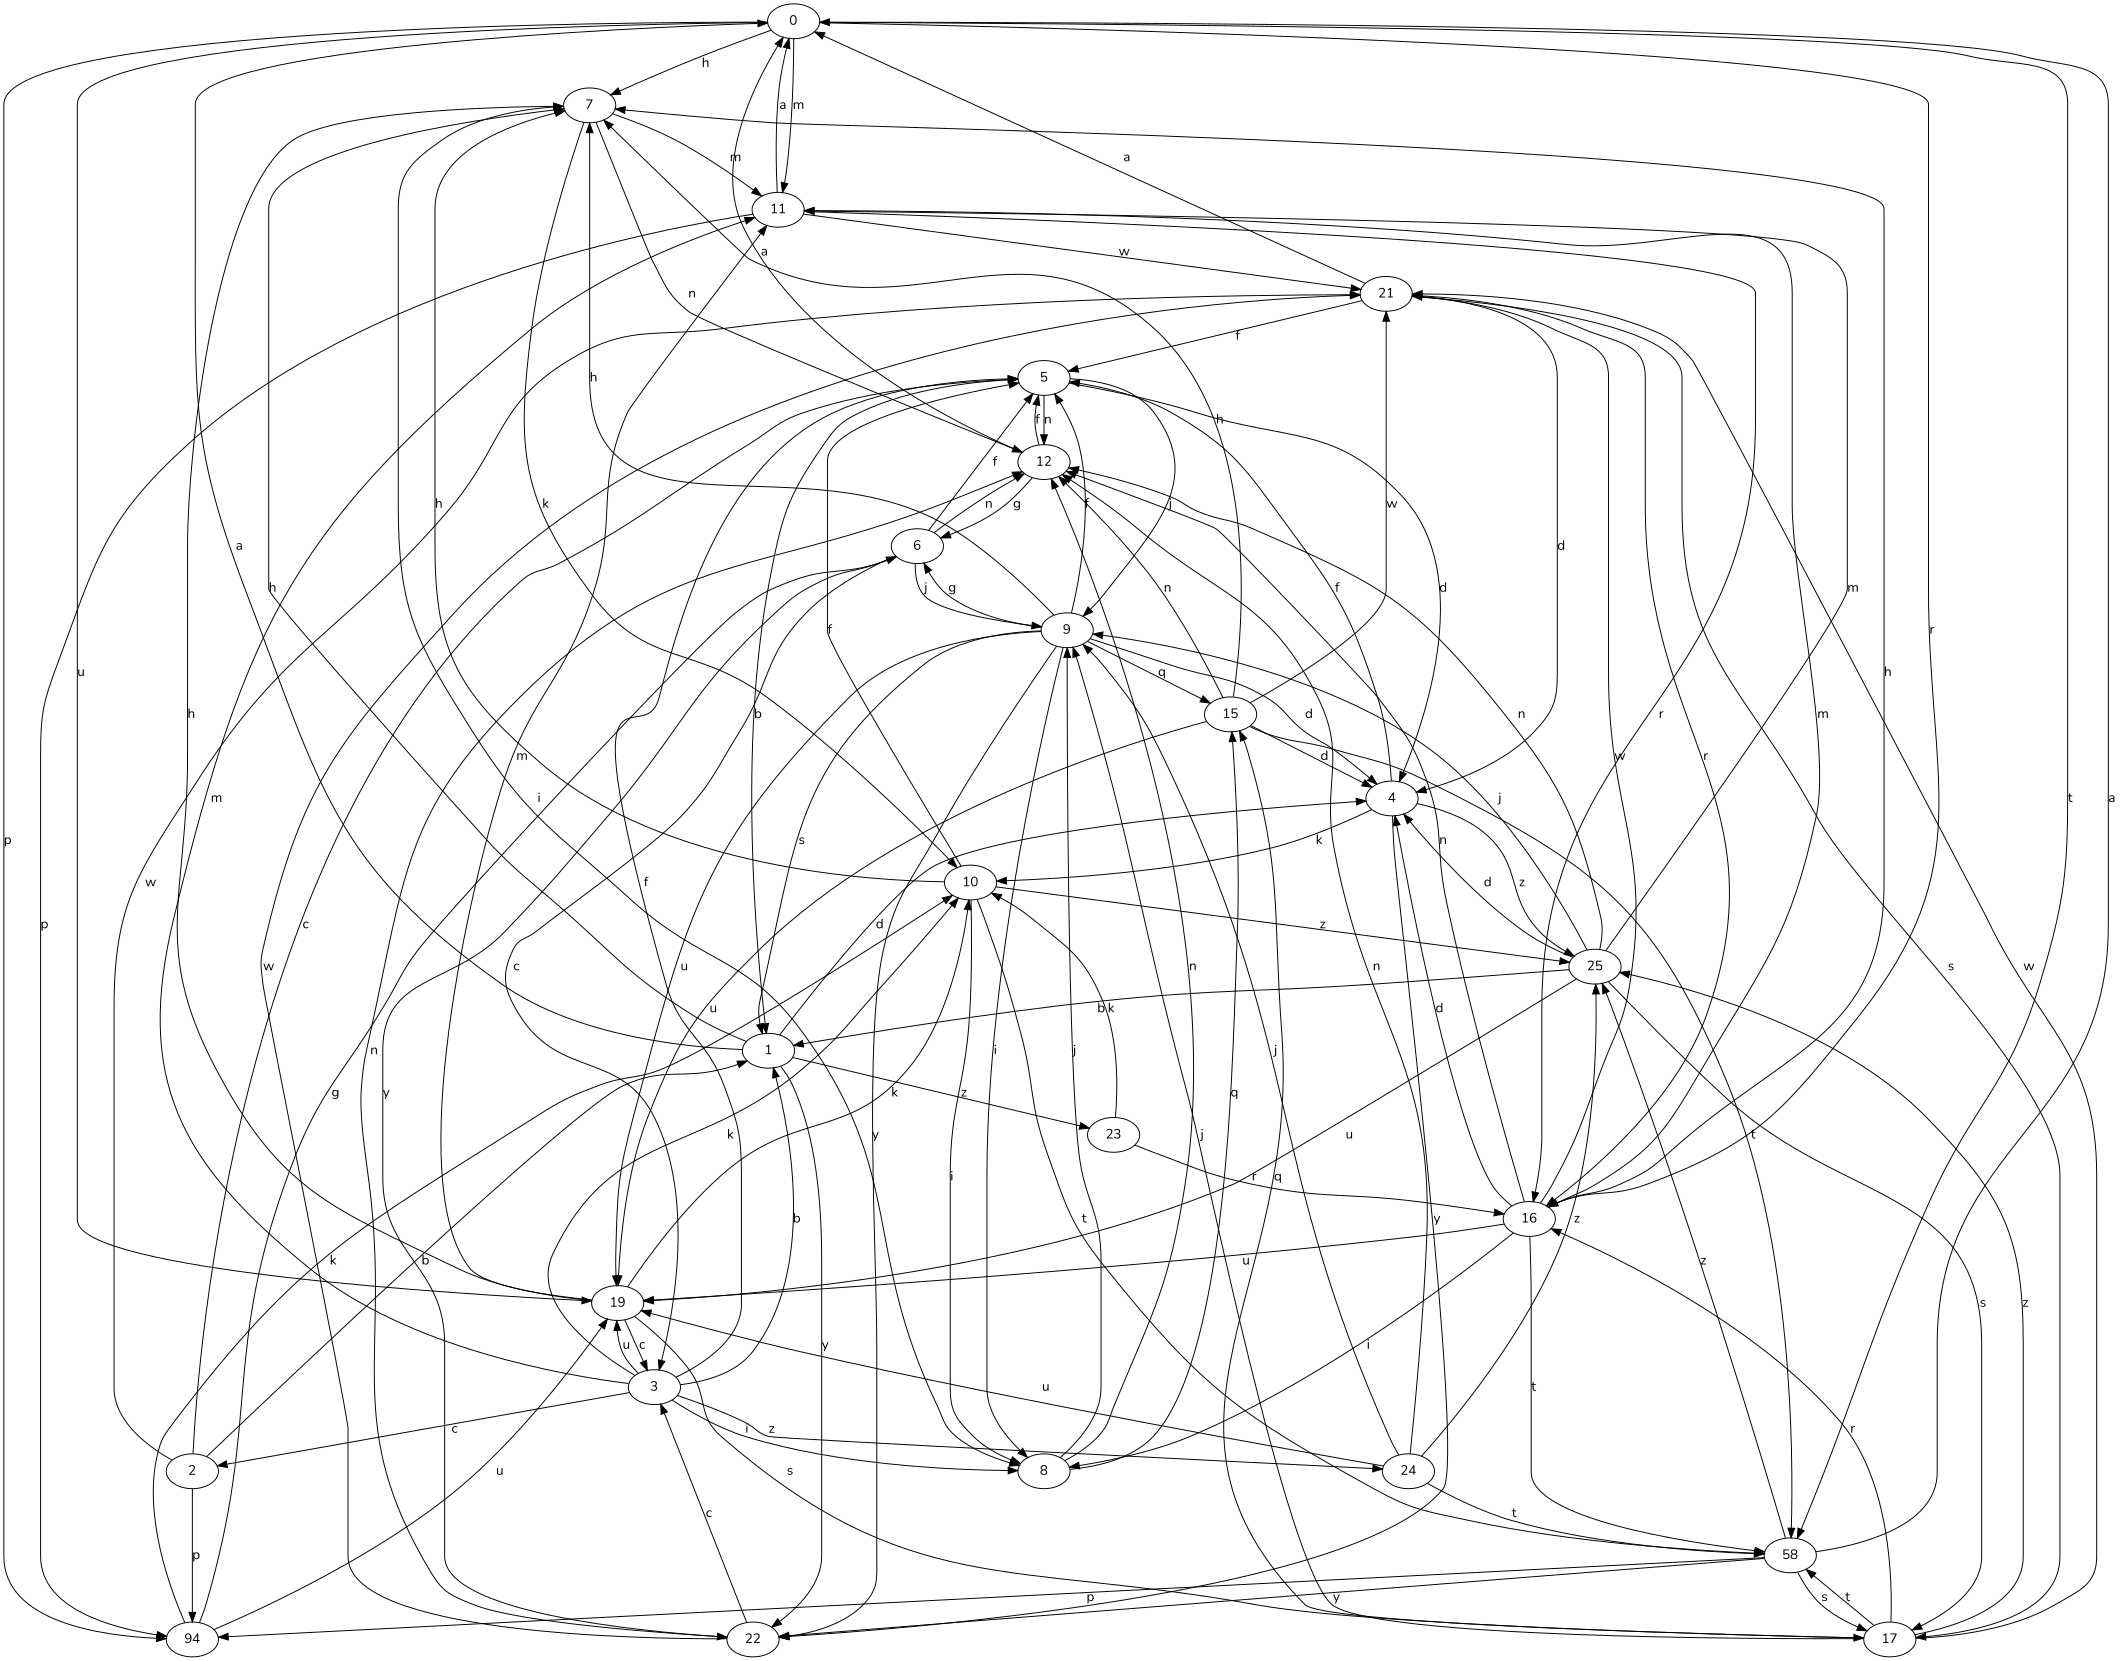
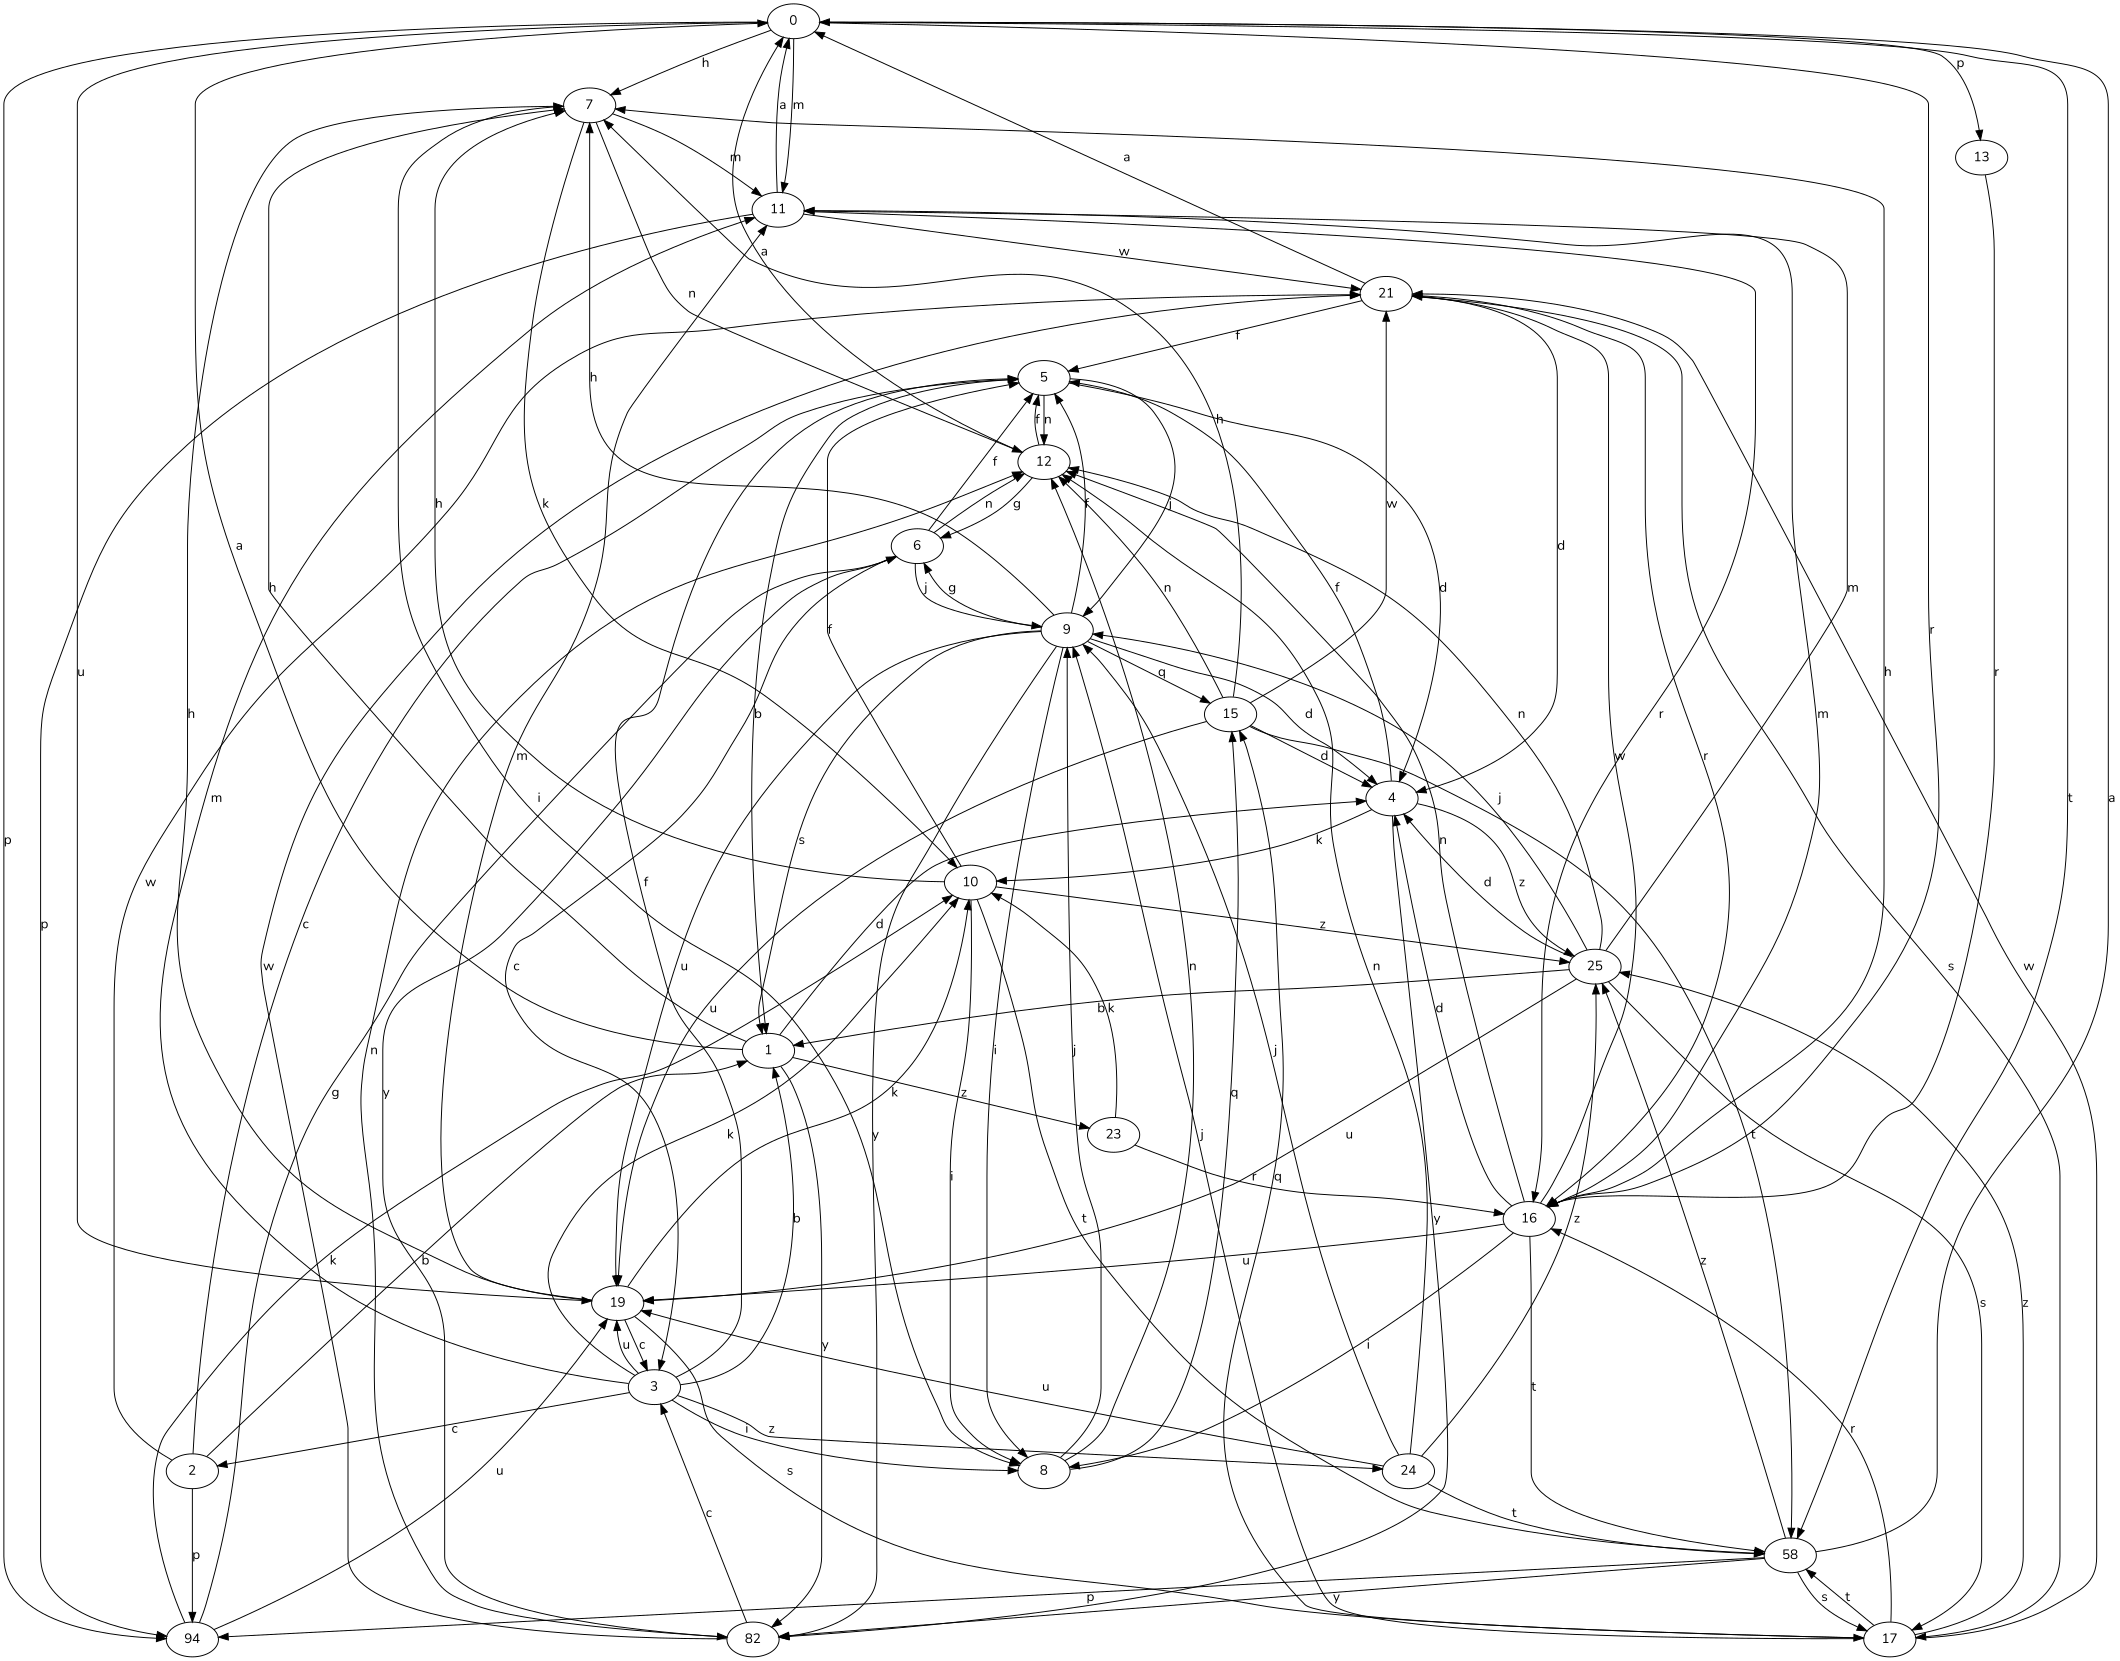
none -> (1982, 158)
(753, 1639) -> (753, 1639)
